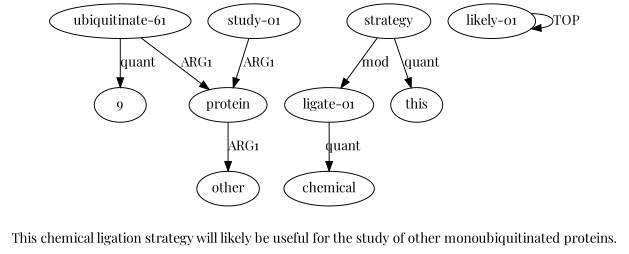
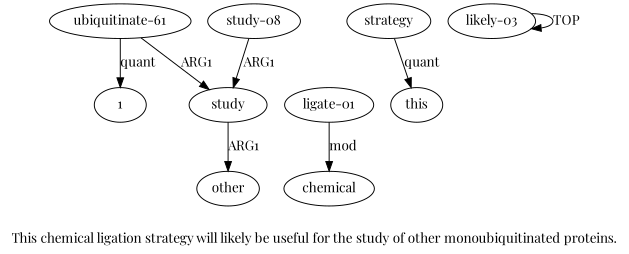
(254, 21) -> (254, 21)
(492, 21) -> (492, 21)
(362, 59) -> none
(120, 105) -> (120, 105)
(228, 105) -> (228, 105)
(343, 147) -> (343, 147)
